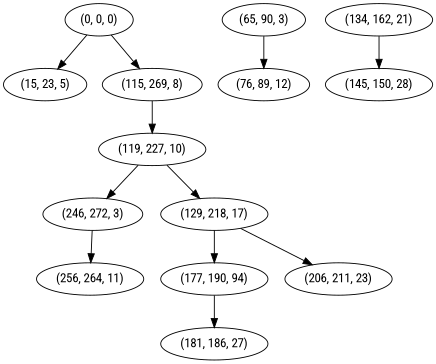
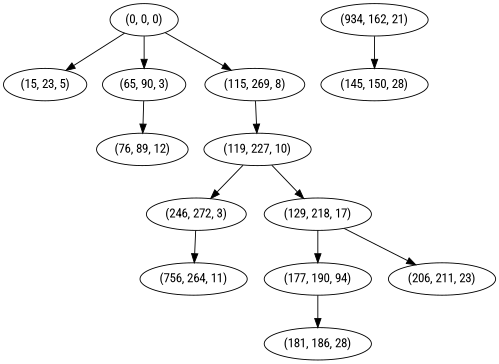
(379, 20) -> (375, 20)
none -> (144, 48)
(90, 279) -> (194, 279)
(214, 344) -> (318, 344)
